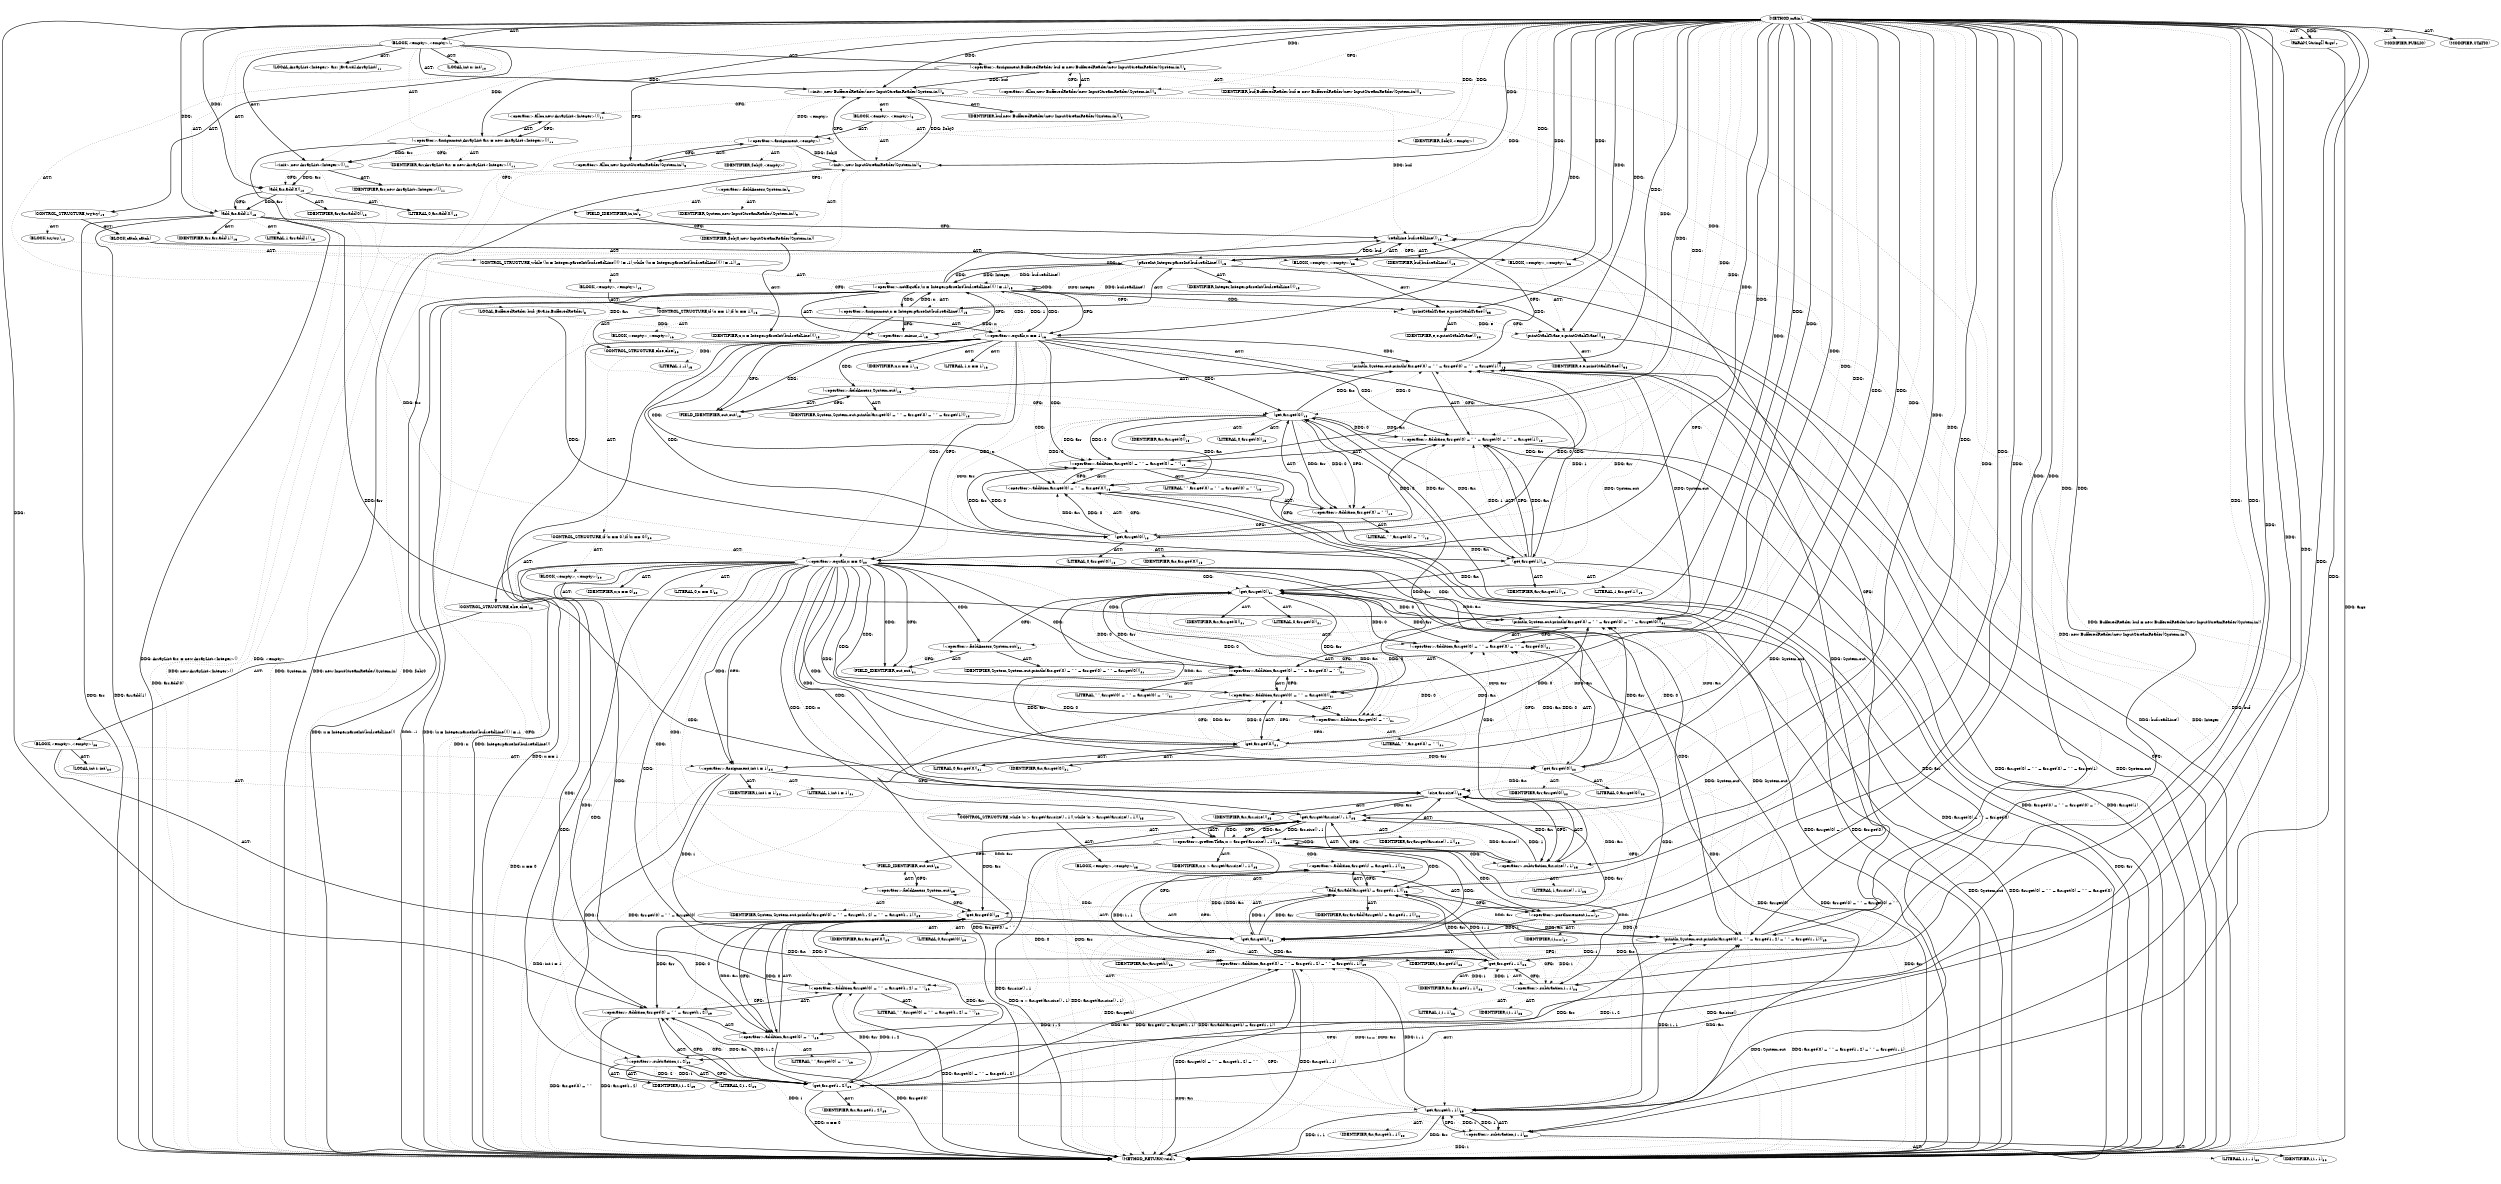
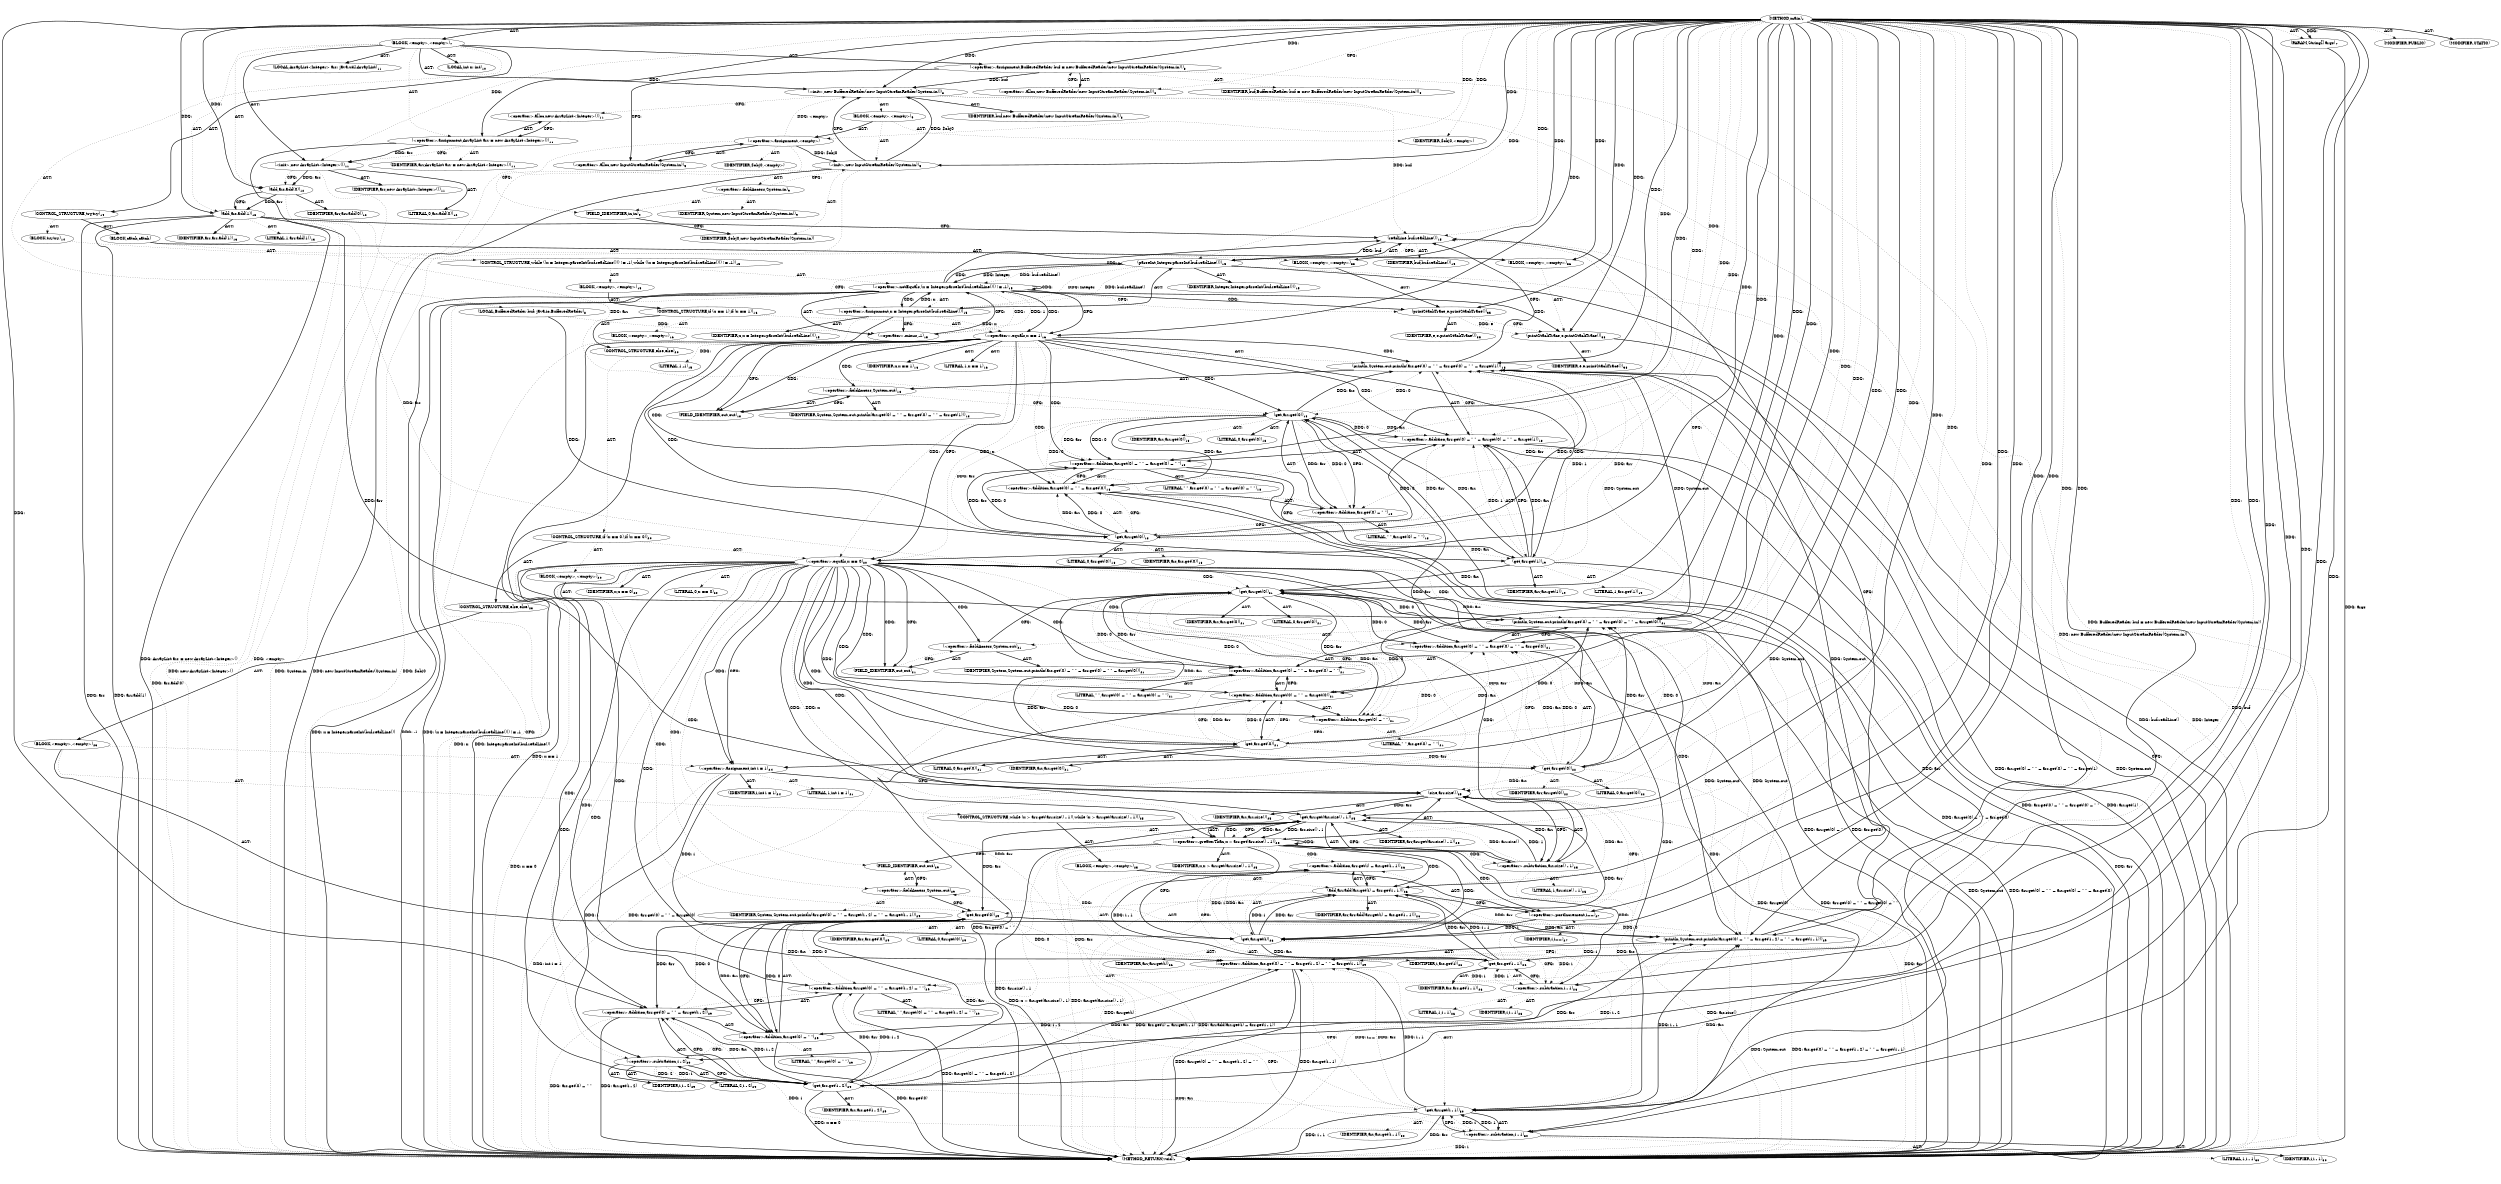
none -> (795, 172)
(357, 202) -> (424, 177)
(763, 277) -> (828, 323)
(875, 319) -> (875, 319)
(1961, 435) -> none
(92, 769) -> none
(1372, 830) -> (1372, 830)
